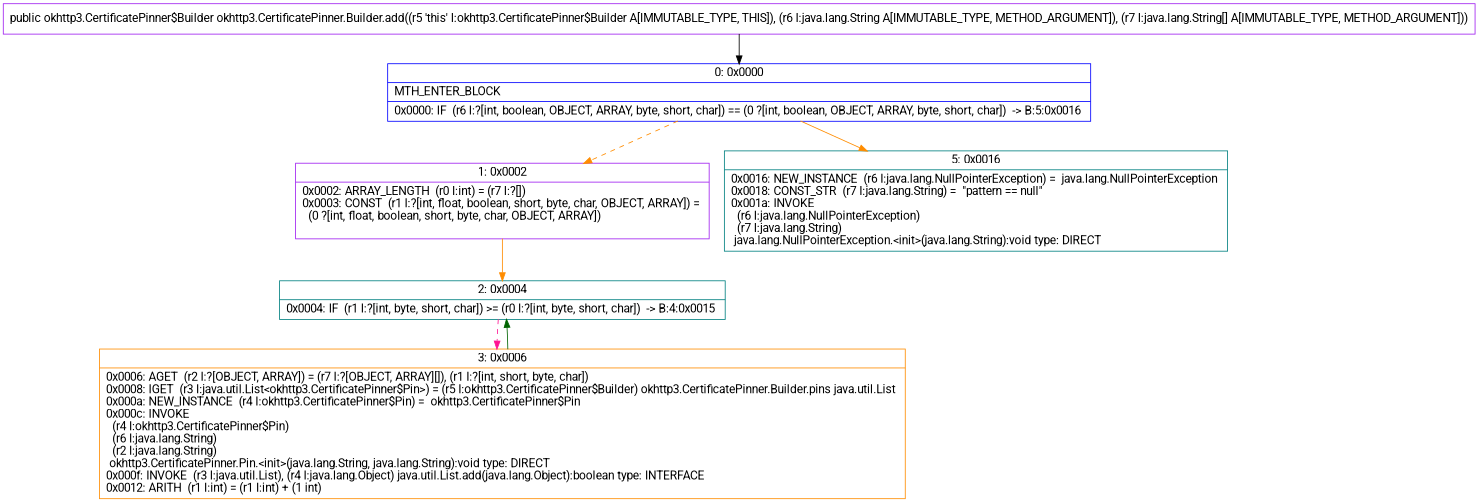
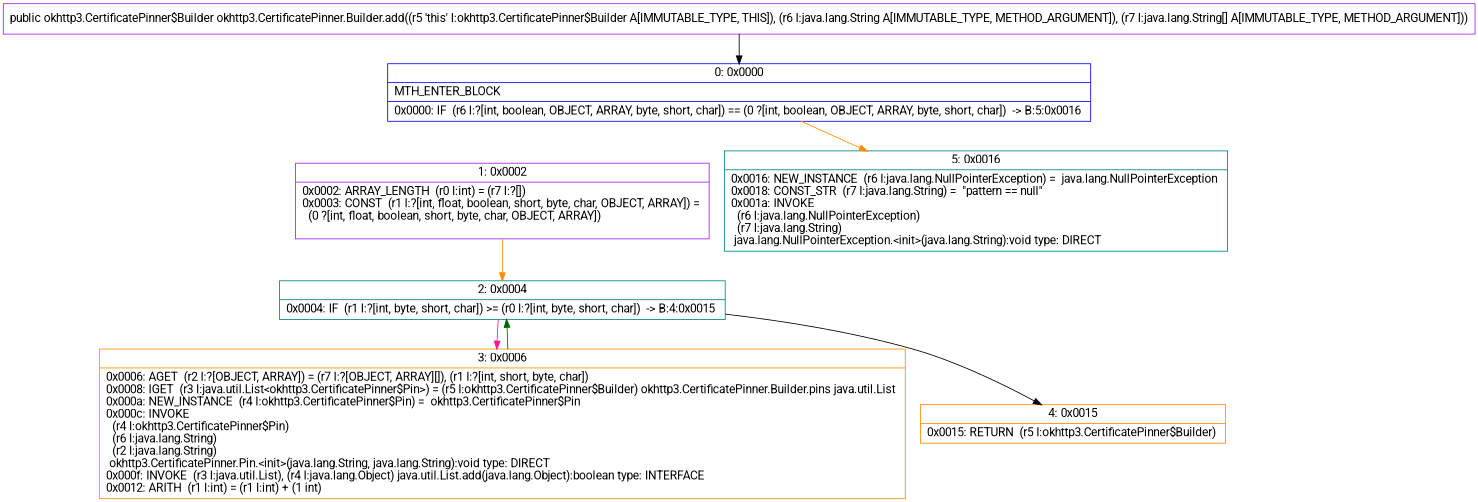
(635, 141) -> none
(498, 330) -> (498, 330)
none -> (1073, 424)
